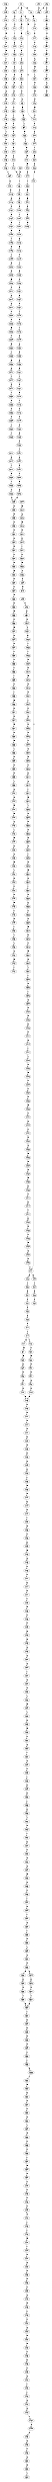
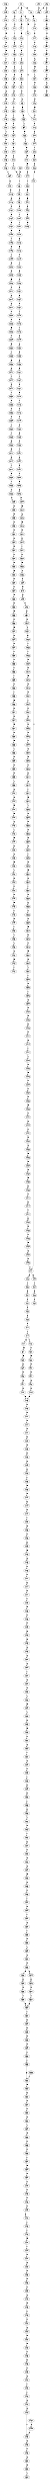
none -> (11, 445)
(17, 497) -> (20, 497)
none -> (22, 595)
(29, 2068) -> (26, 2072)
(27, 2215) -> (25, 2214)
(29, 2416) -> (27, 2424)
